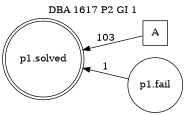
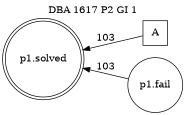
(106, 67) -> (106, 67)
